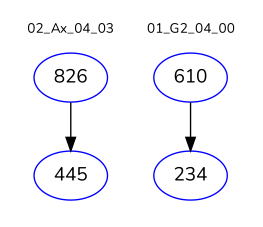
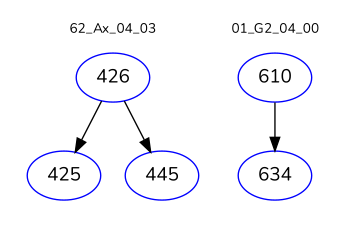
(71, 29) -> (113, 29)
(71, 78) -> (113, 78)
none -> (64, 176)
(191, 176) -> (275, 176)
